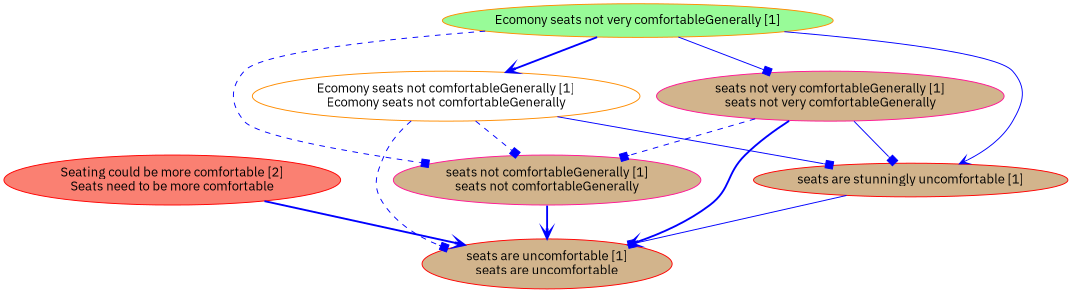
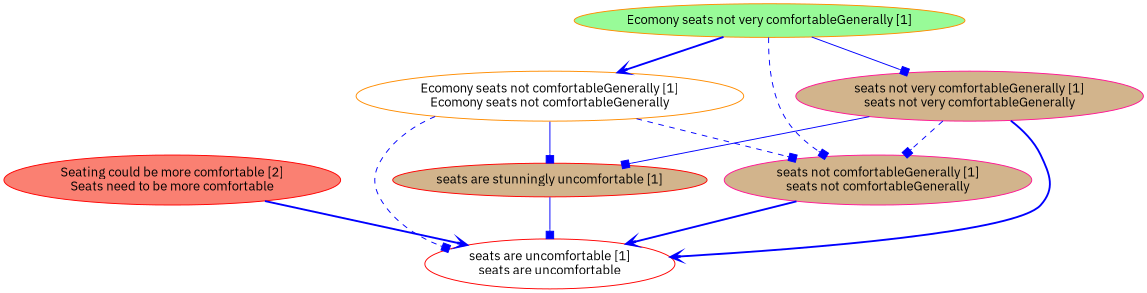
(957, 53) -> none
(547, 264) -> (550, 264)
